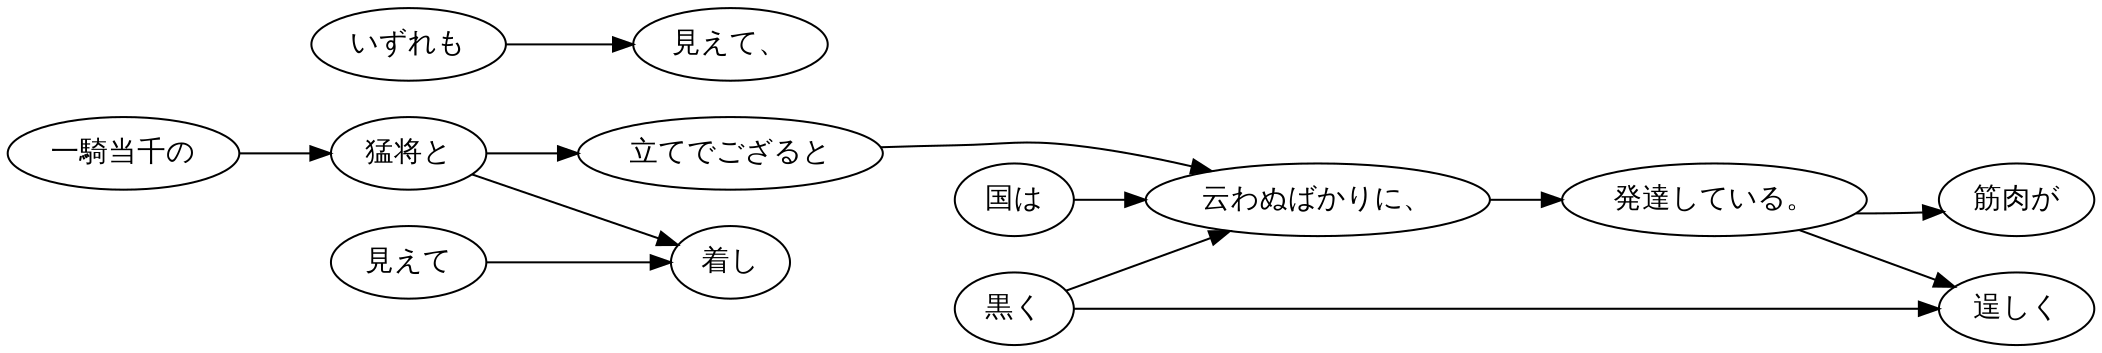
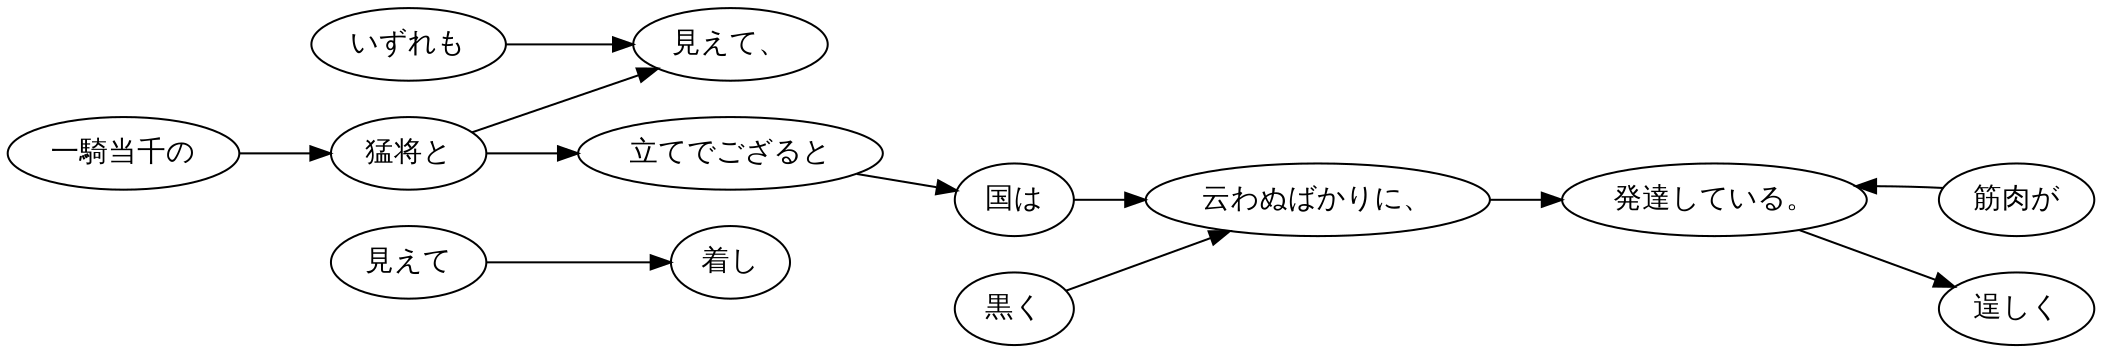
(1037, 143) -> (897, 181)
(565, 206) -> (555, 104)
(1889, 213) -> (1910, 187)
(1496, 309) -> none
